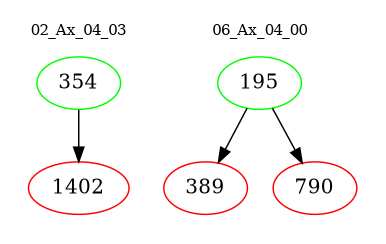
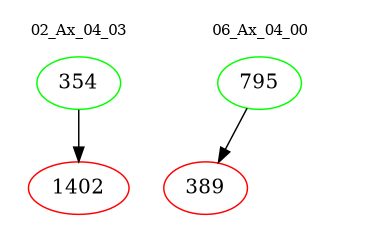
(260, 83) -> (260, 83)
(315, 188) -> none
